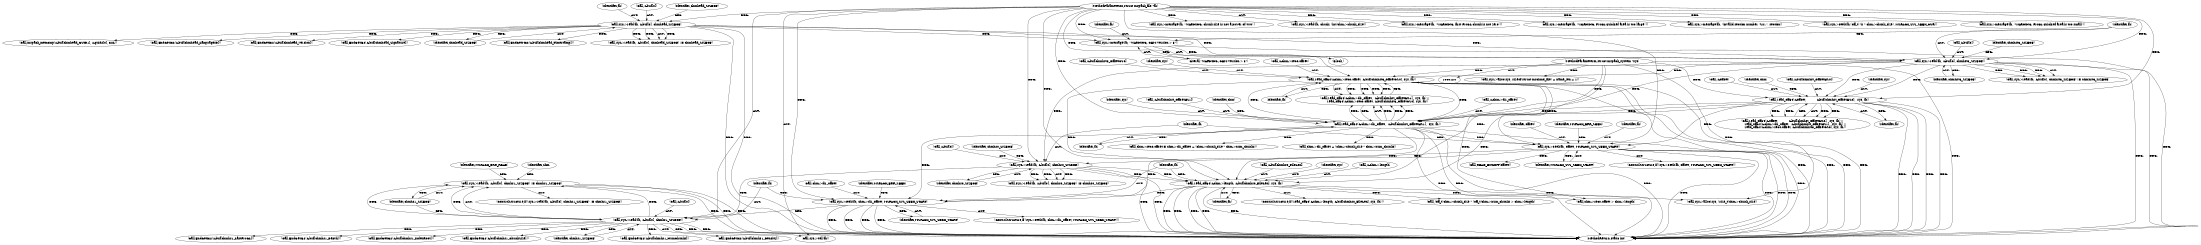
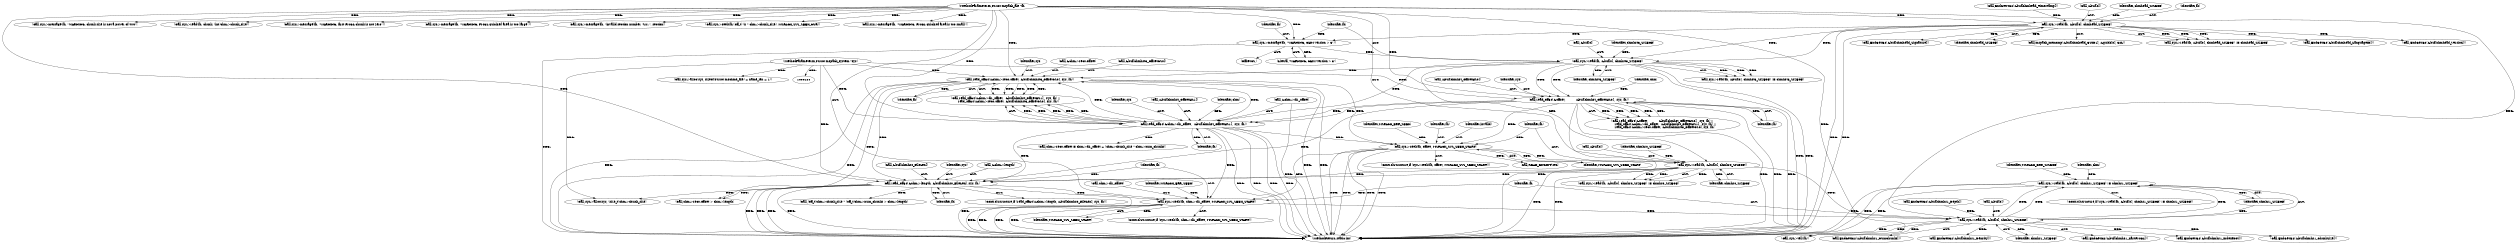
(1738, 11) -> none
(1243, 16) -> (512, 16)
(1440, 33) -> none
(295, 34) -> (2081, 34)
(477, 34) -> (1995, 34)
(593, 34) -> (2048, 15)
(1338, 61) -> (1249, 61)
(1512, 71) -> (813, 71)
(1033, 80) -> (1376, 80)
(1719, 80) -> none
(802, 100) -> (836, 100)
(757, 111) -> (2510, 111)
(1058, 111) -> (1553, 111)
(788, 124) -> (1825, 124)
(1522, 124) -> (1478, 124)
(1348, 147) -> none
(1418, 156) -> (1541, 156)
(484, 165) -> (2032, 165)
(1490, 165) -> (1540, 165)
(1952, 173) -> (1285, 176)
(1152, 174) -> (1300, 174)
(744, 193) -> (1832, 193)
(799, 211) -> (1652, 211)
(474, 228) -> (1962, 211)
(409, 230) -> (2065, 230)
(653, 230) -> (1947, 230)
(666, 230) -> (1983, 230)
(680, 230) -> (1916, 230)
